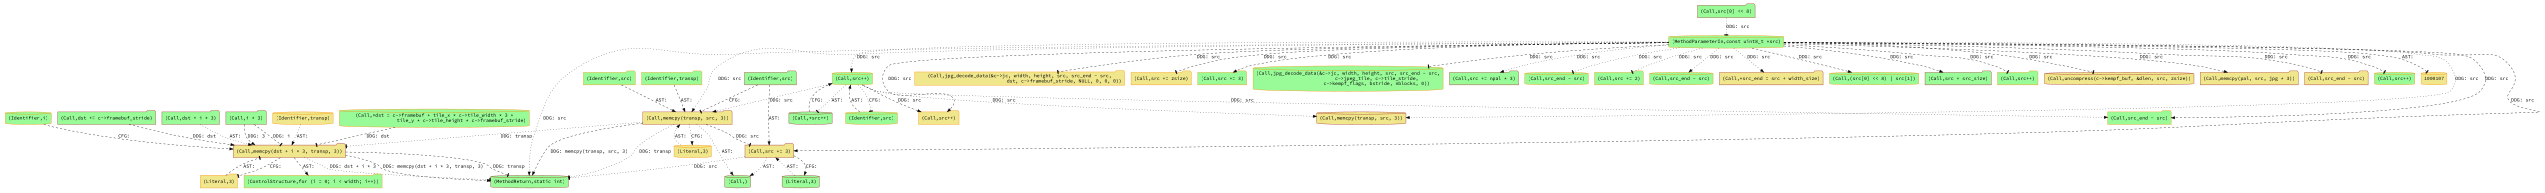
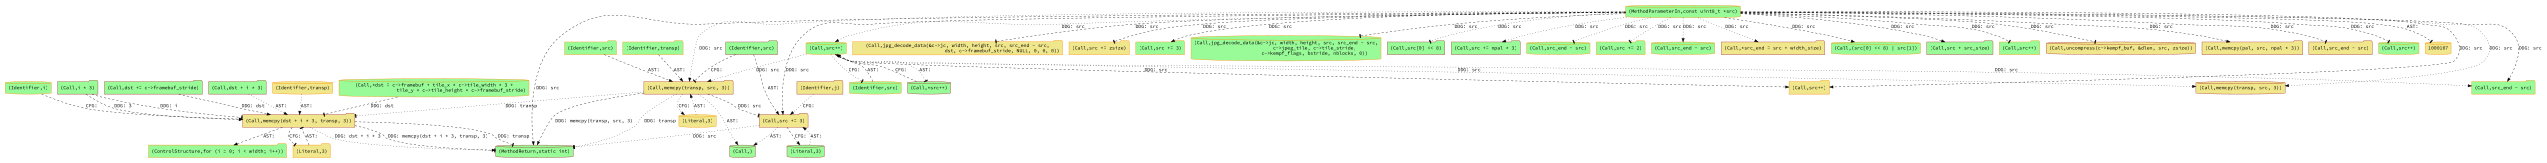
(1726, 26) -> (1527, 21)
(848, 51) -> (797, 21)
(2249, 79) -> (2252, 48)
none -> (820, 88)
